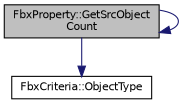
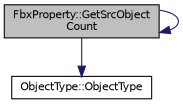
(82, 88) -> (82, 88)
